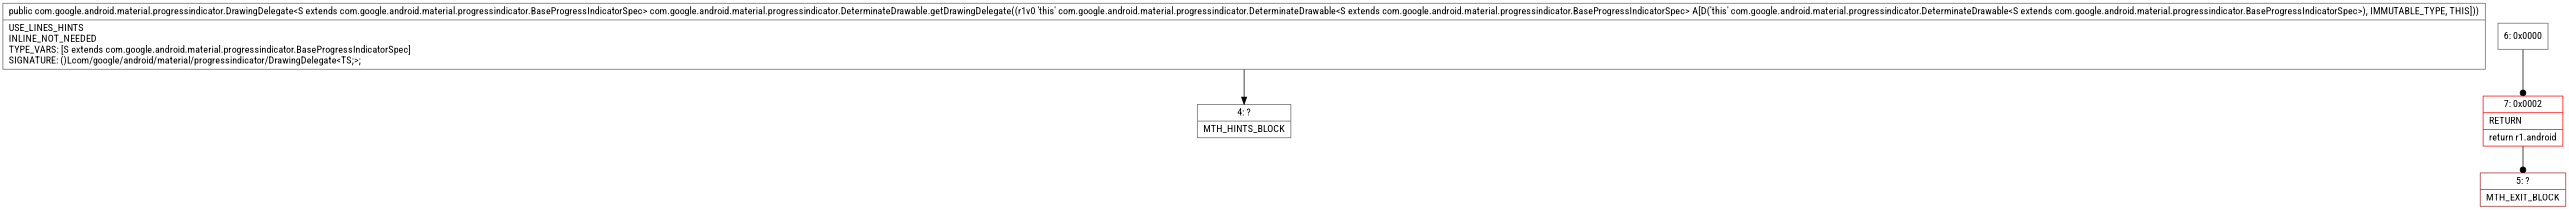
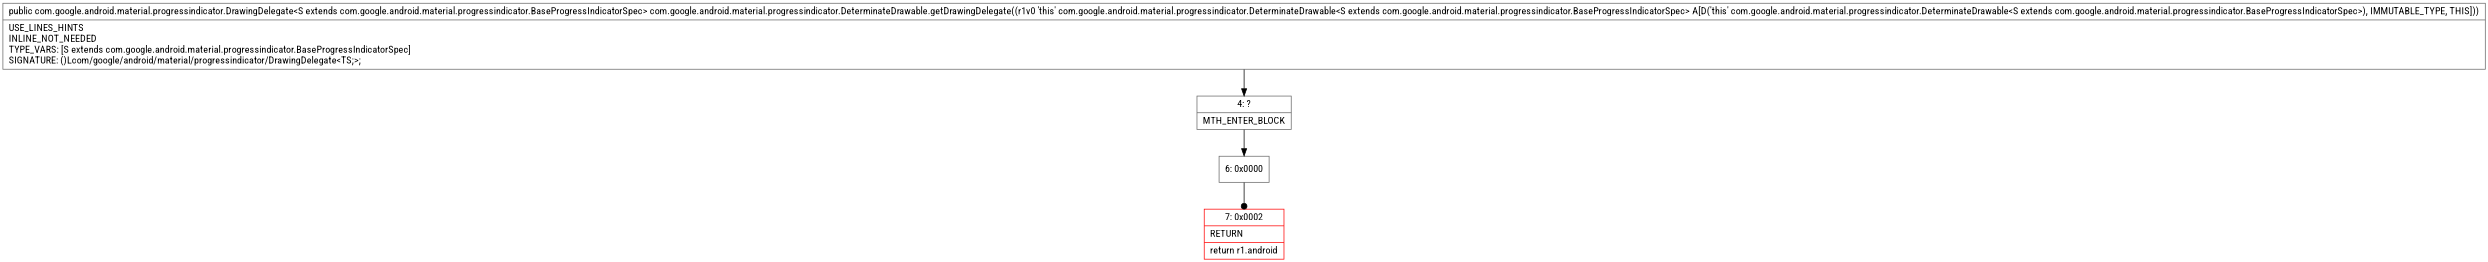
(1244, 129) -> (1244, 121)
none -> (1244, 139)
(2523, 190) -> none
